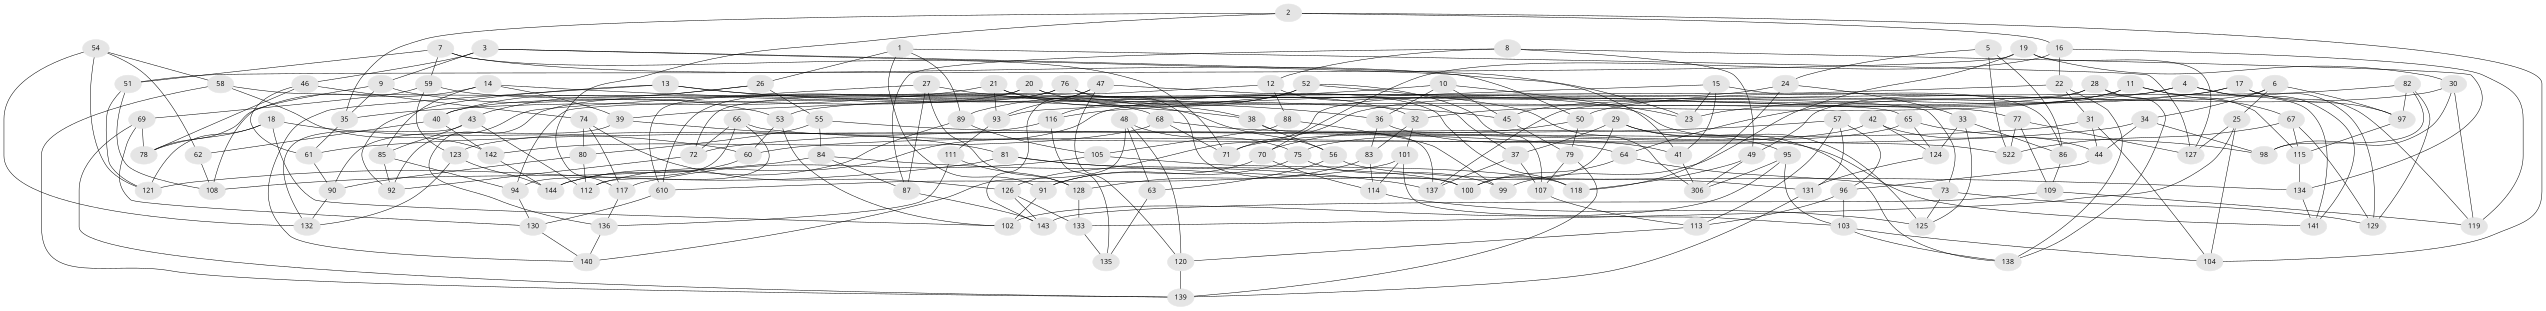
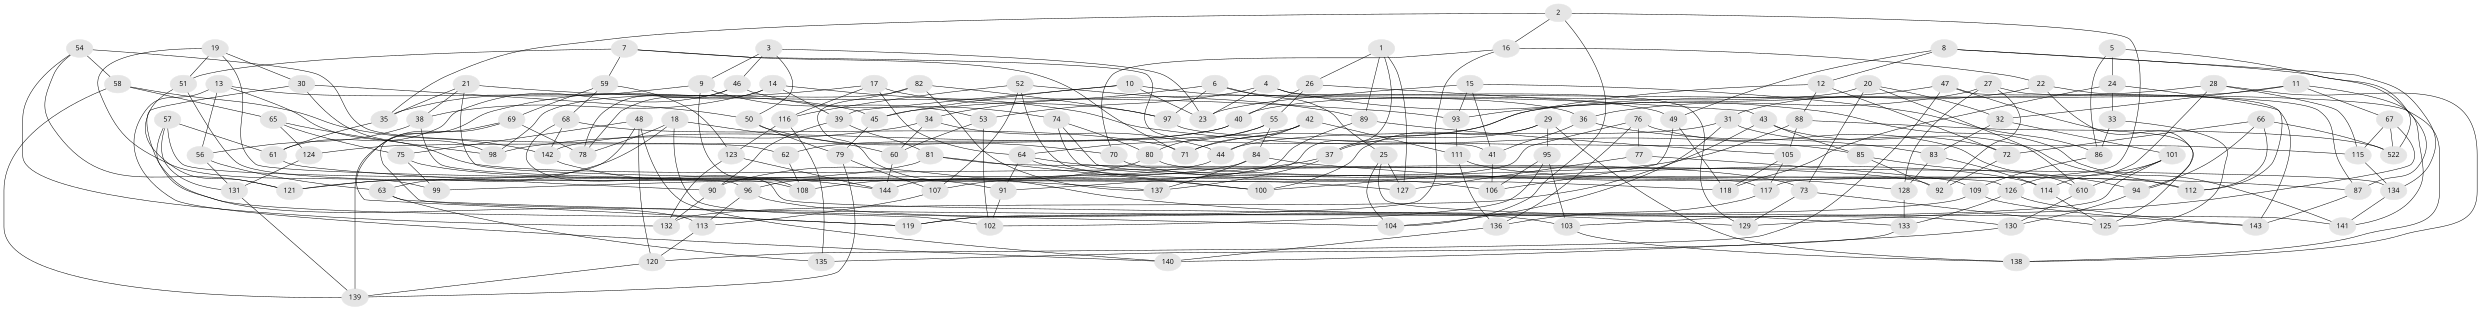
none -> (1359, 132)
(2012, 140) -> (2084, 130)
(1945, 142) -> none
(1153, 173) -> (1013, 173)
(1697, 191) -> (1492, 191)
(2026, 247) -> (1106, 220)
